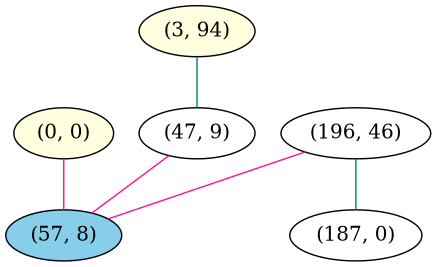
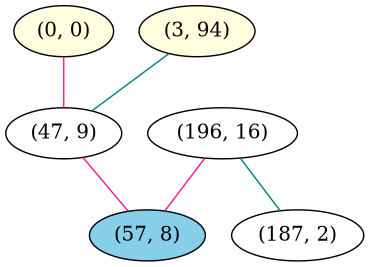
(356, 133) -> (223, 133)
(64, 184) -> (64, 82)
(356, 235) -> (298, 235)
